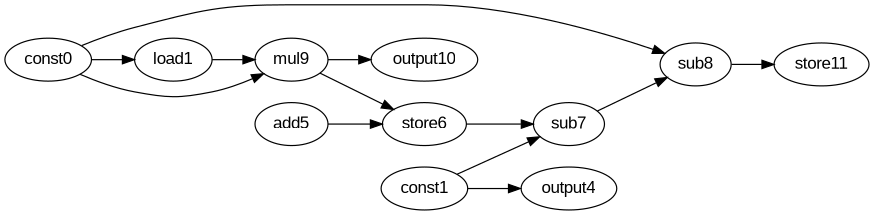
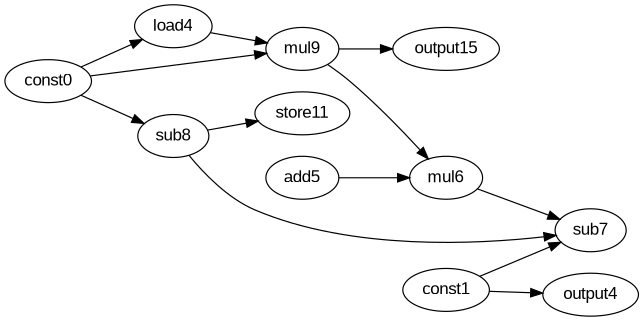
(173, 60) -> (173, 26)
(424, 60) -> (446, 49)
(627, 97) -> (355, 236)
(424, 124) -> (446, 178)
